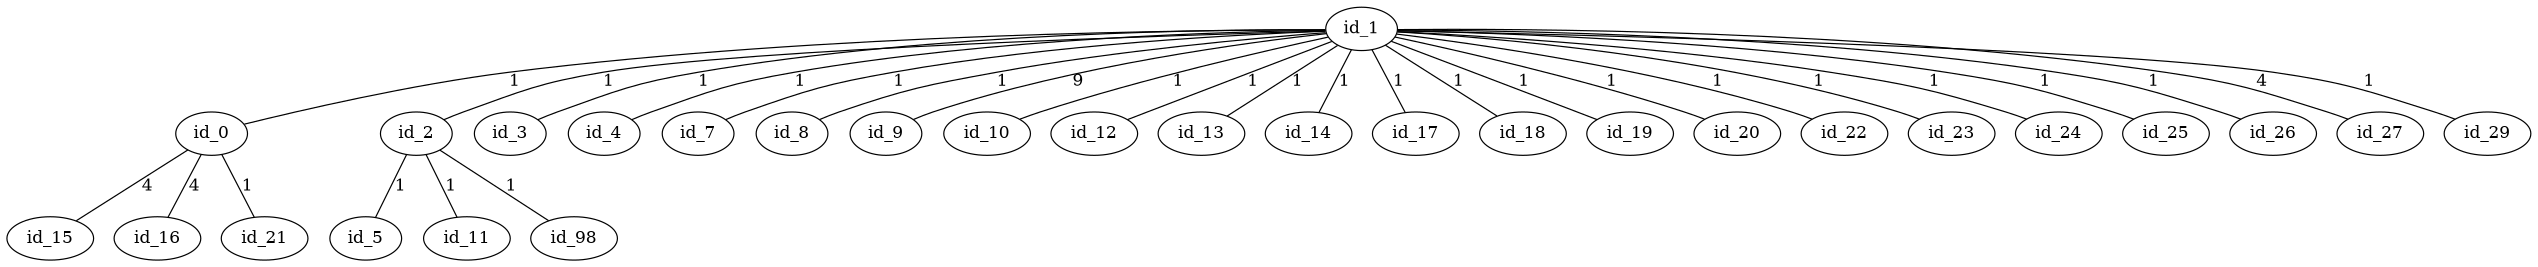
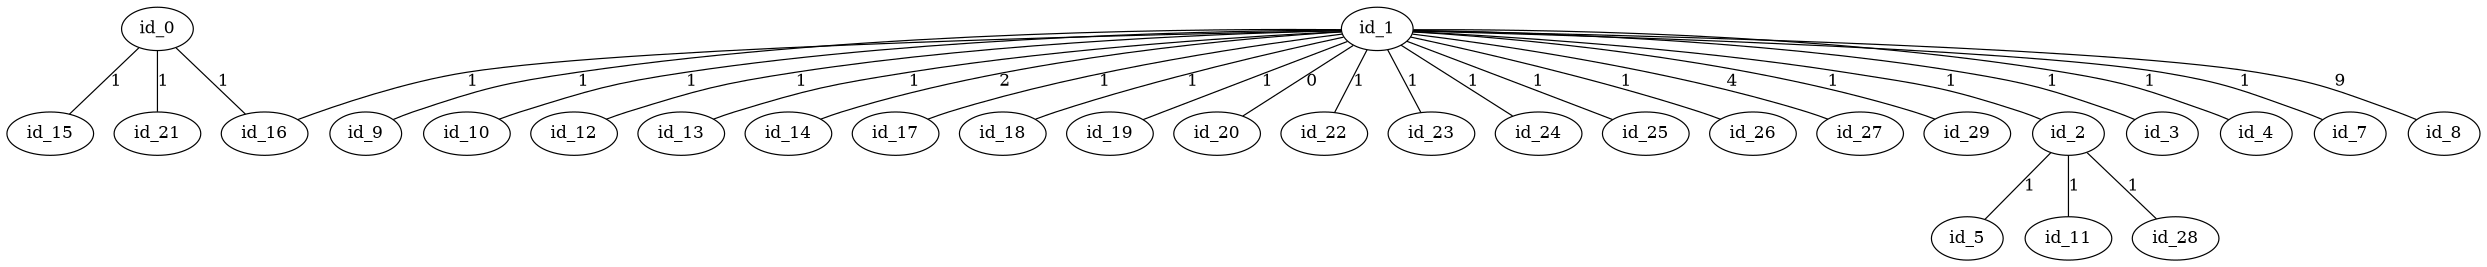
(782, 47) -> (658, 55)
(1003, 81) -> (2341, 81)
(1079, 81) -> (584, 81)
(1345, 81) -> (1005, 81)
(1612, 81) -> (1312, 81)
(148, 186) -> (116, 81)
(195, 186) -> (224, 81)
(574, 238) -> (2176, 238)
